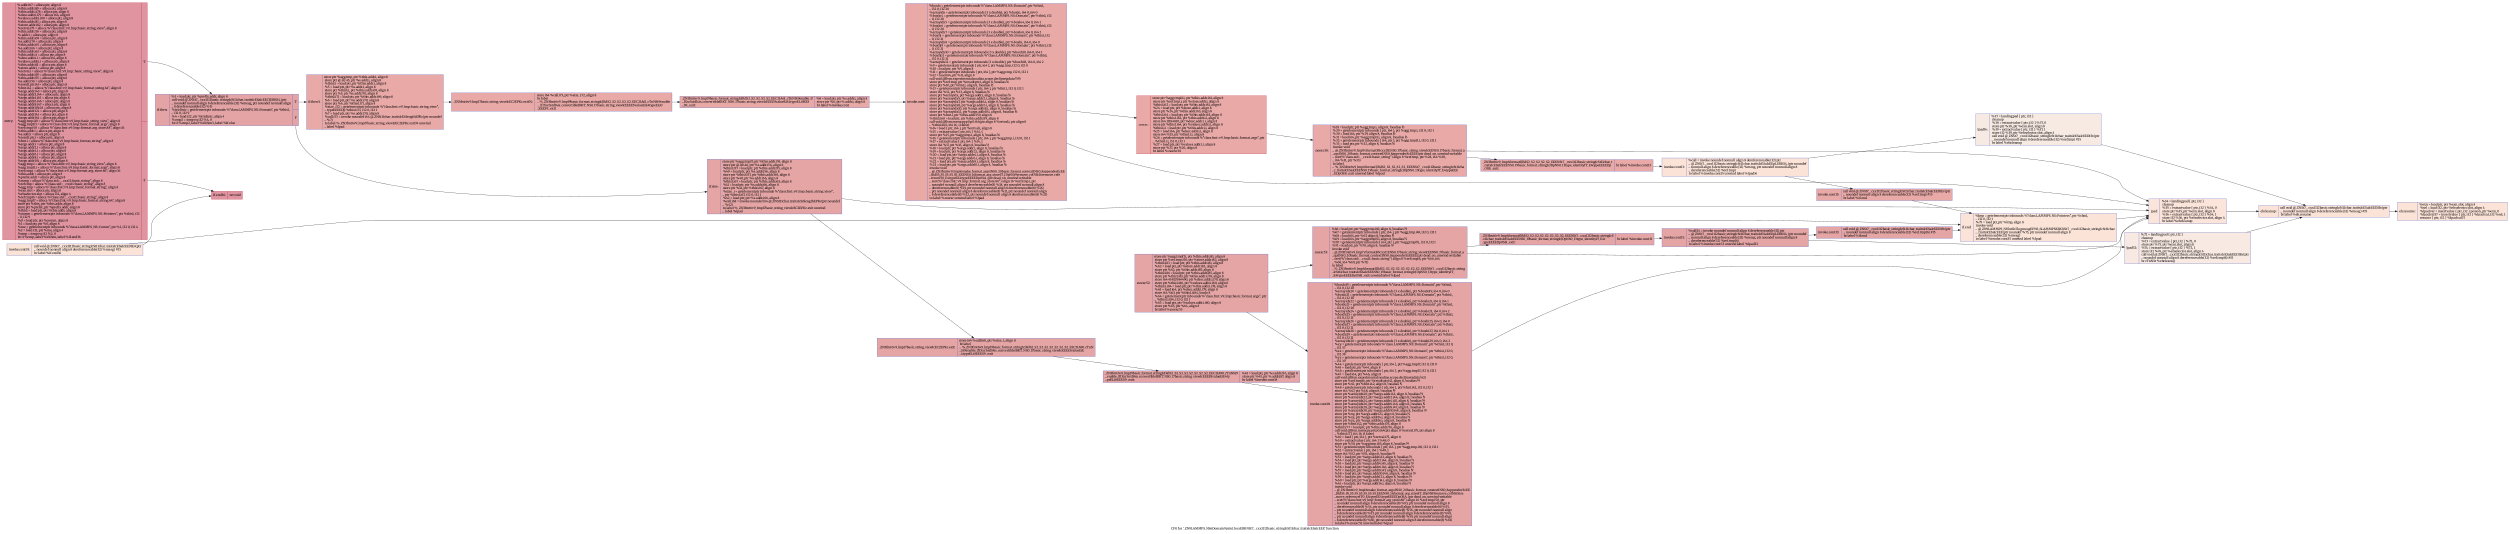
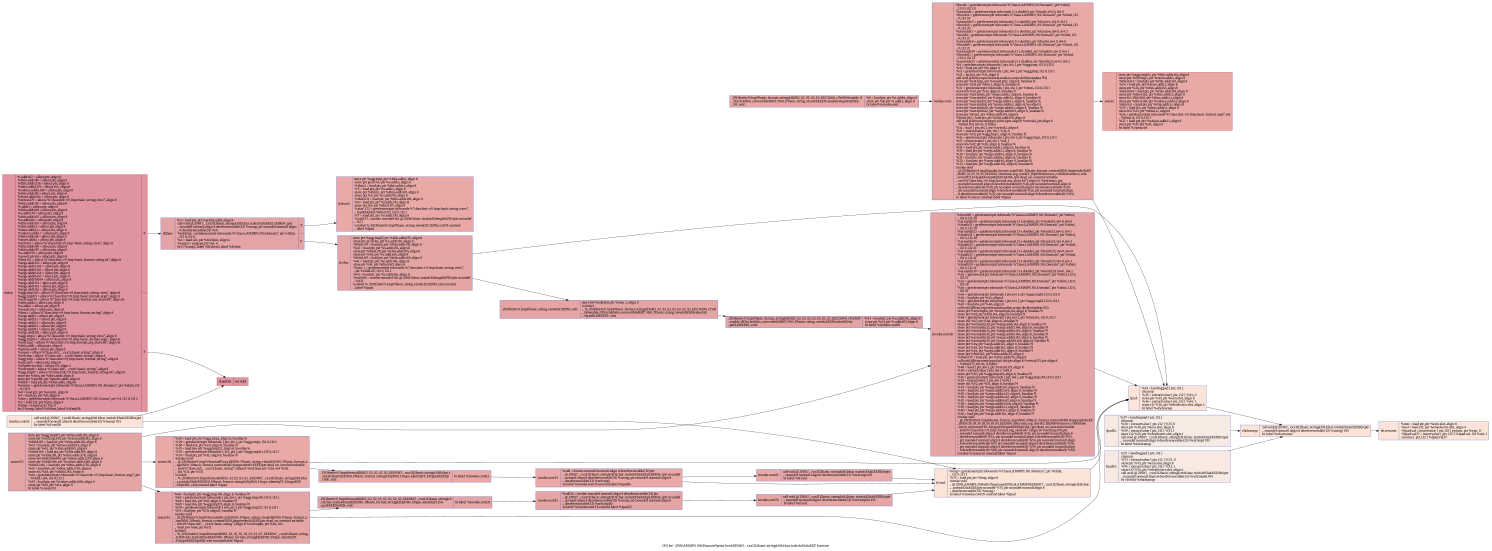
(952, 75) -> (977, 75)
(562, 102) -> none
(1288, 137) -> (147, 462)
(1891, 148) -> (807, 484)
(1735, 167) -> (609, 478)
(1965, 244) -> none
